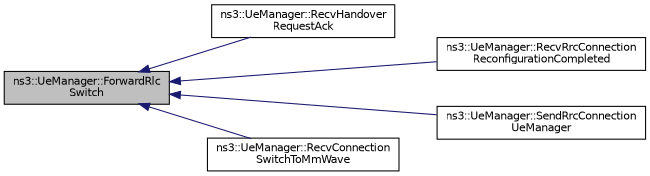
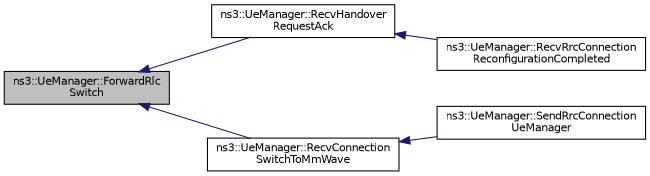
(309, 71) -> (421, 37)
(309, 105) -> (423, 138)
